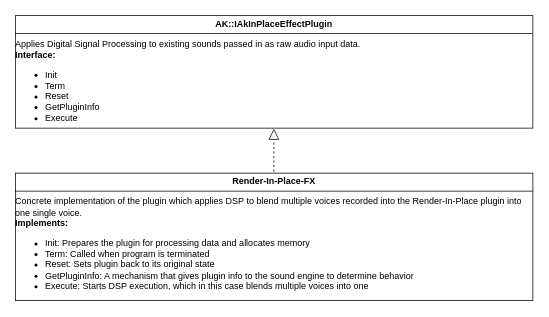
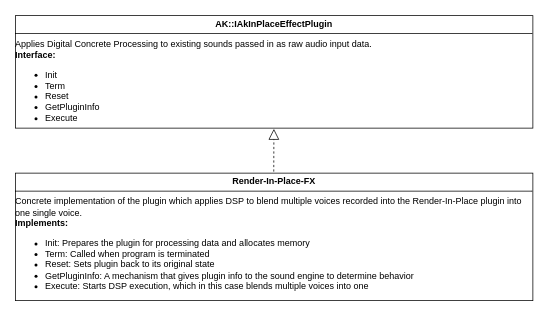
(203, 59) -> (210, 59)
